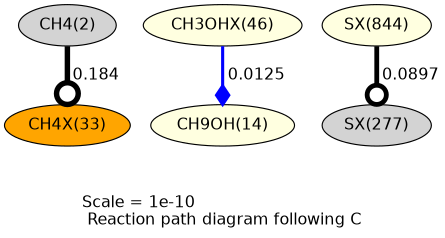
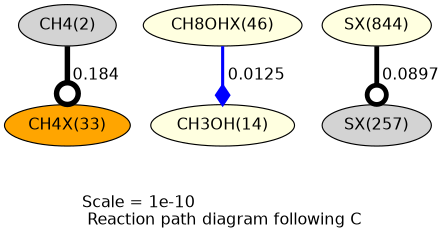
(223, 25) -> (223, 25)
(223, 125) -> (223, 125)
(377, 125) -> (377, 125)
